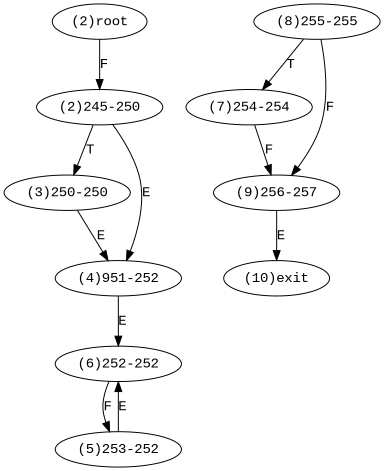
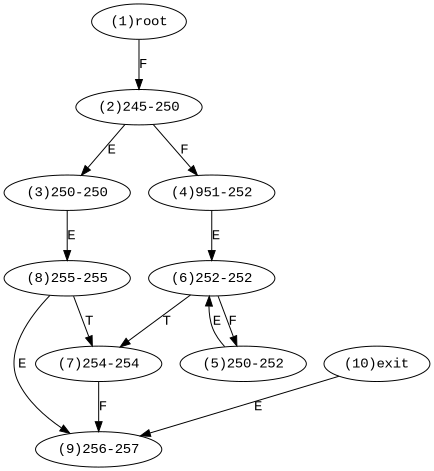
(100, 22) -> (139, 22)
(330, 107) -> (22, 364)
(90, 150) -> (112, 150)
(146, 193) -> (185, 150)
(90, 231) -> (67, 231)
(277, 231) -> (244, 405)
none -> (159, 318)
(118, 449) -> (243, 364)
